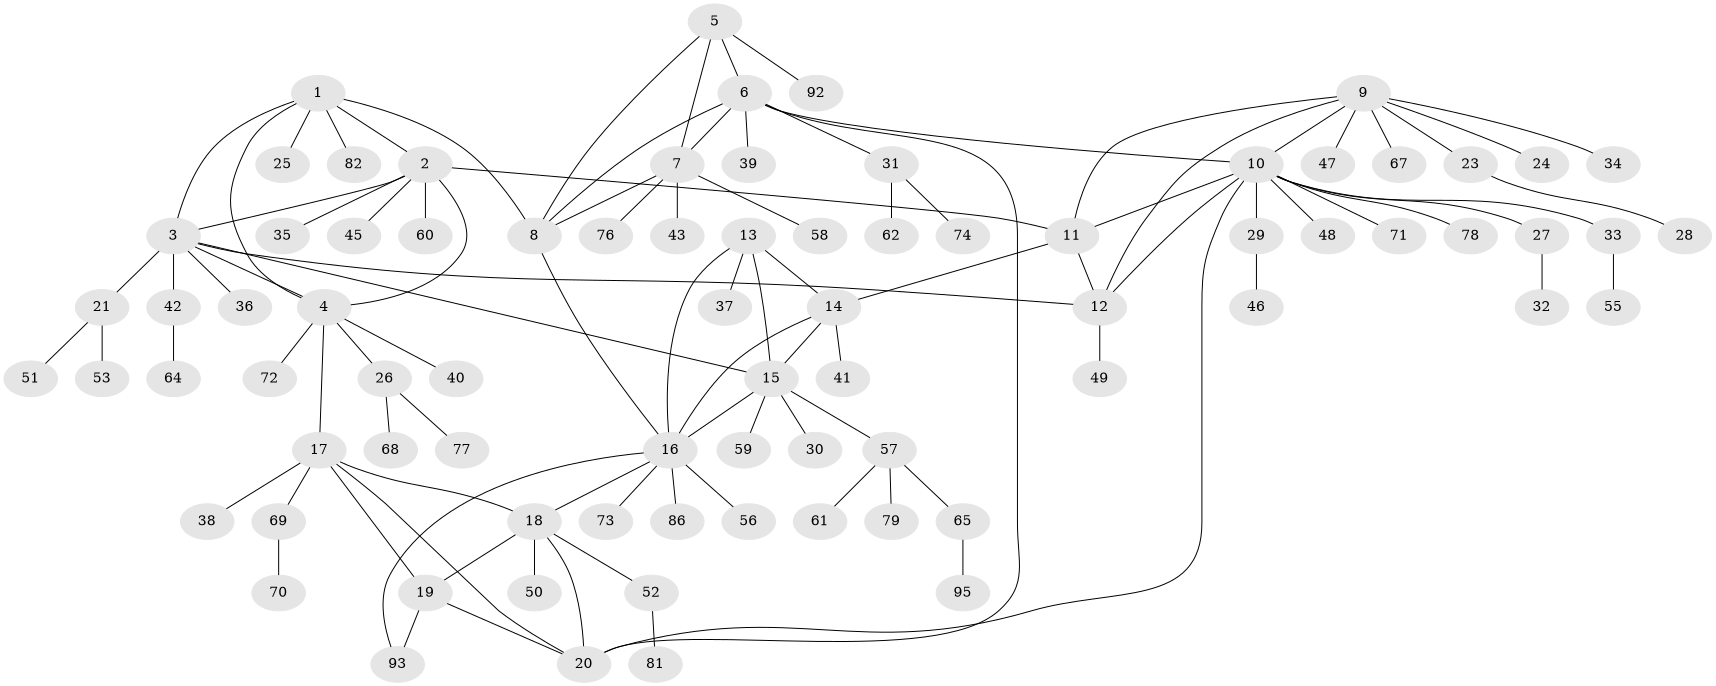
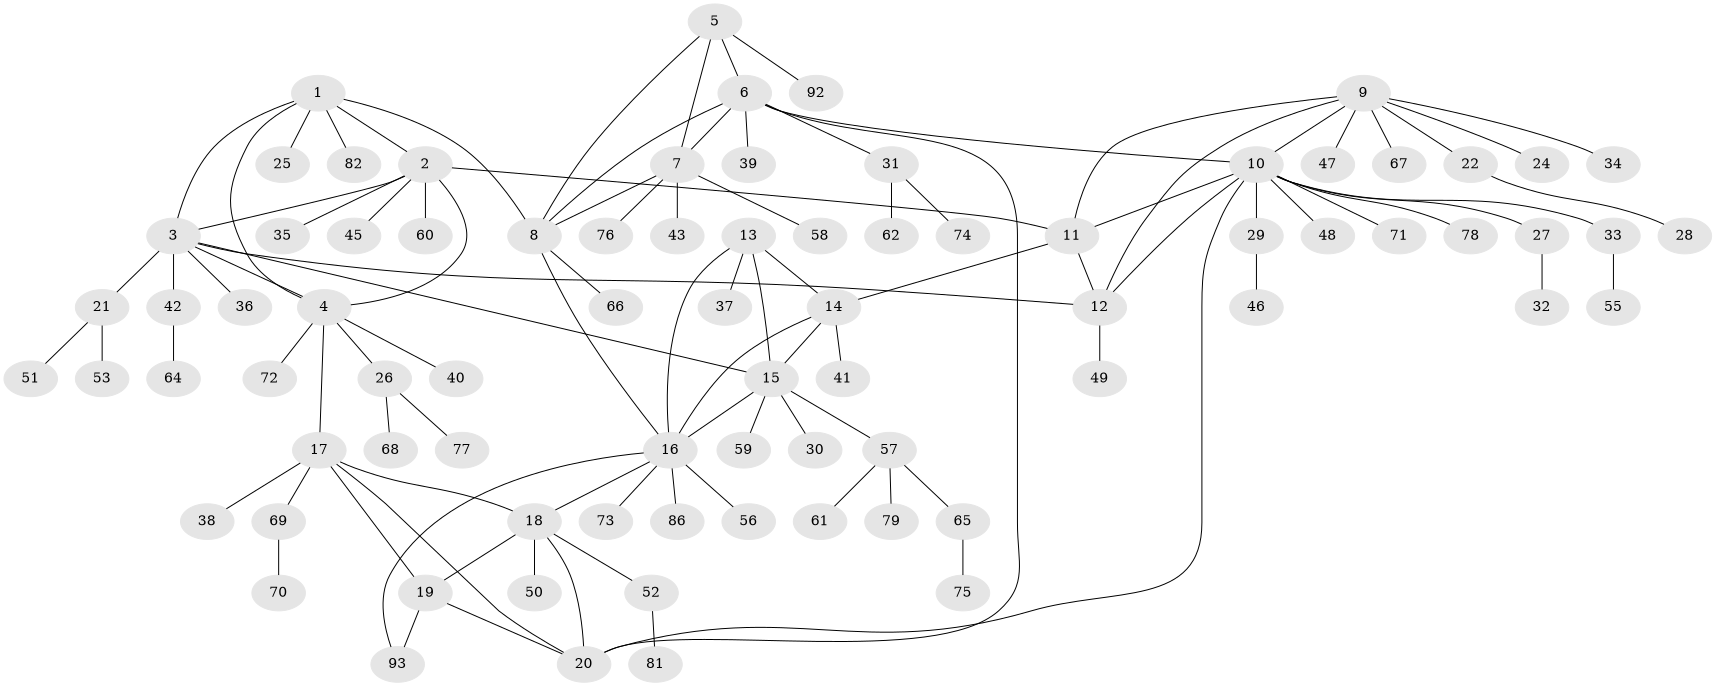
(1471, 165) -> (1471, 165)
none -> (616, 307)
(963, 593) -> (963, 593)
